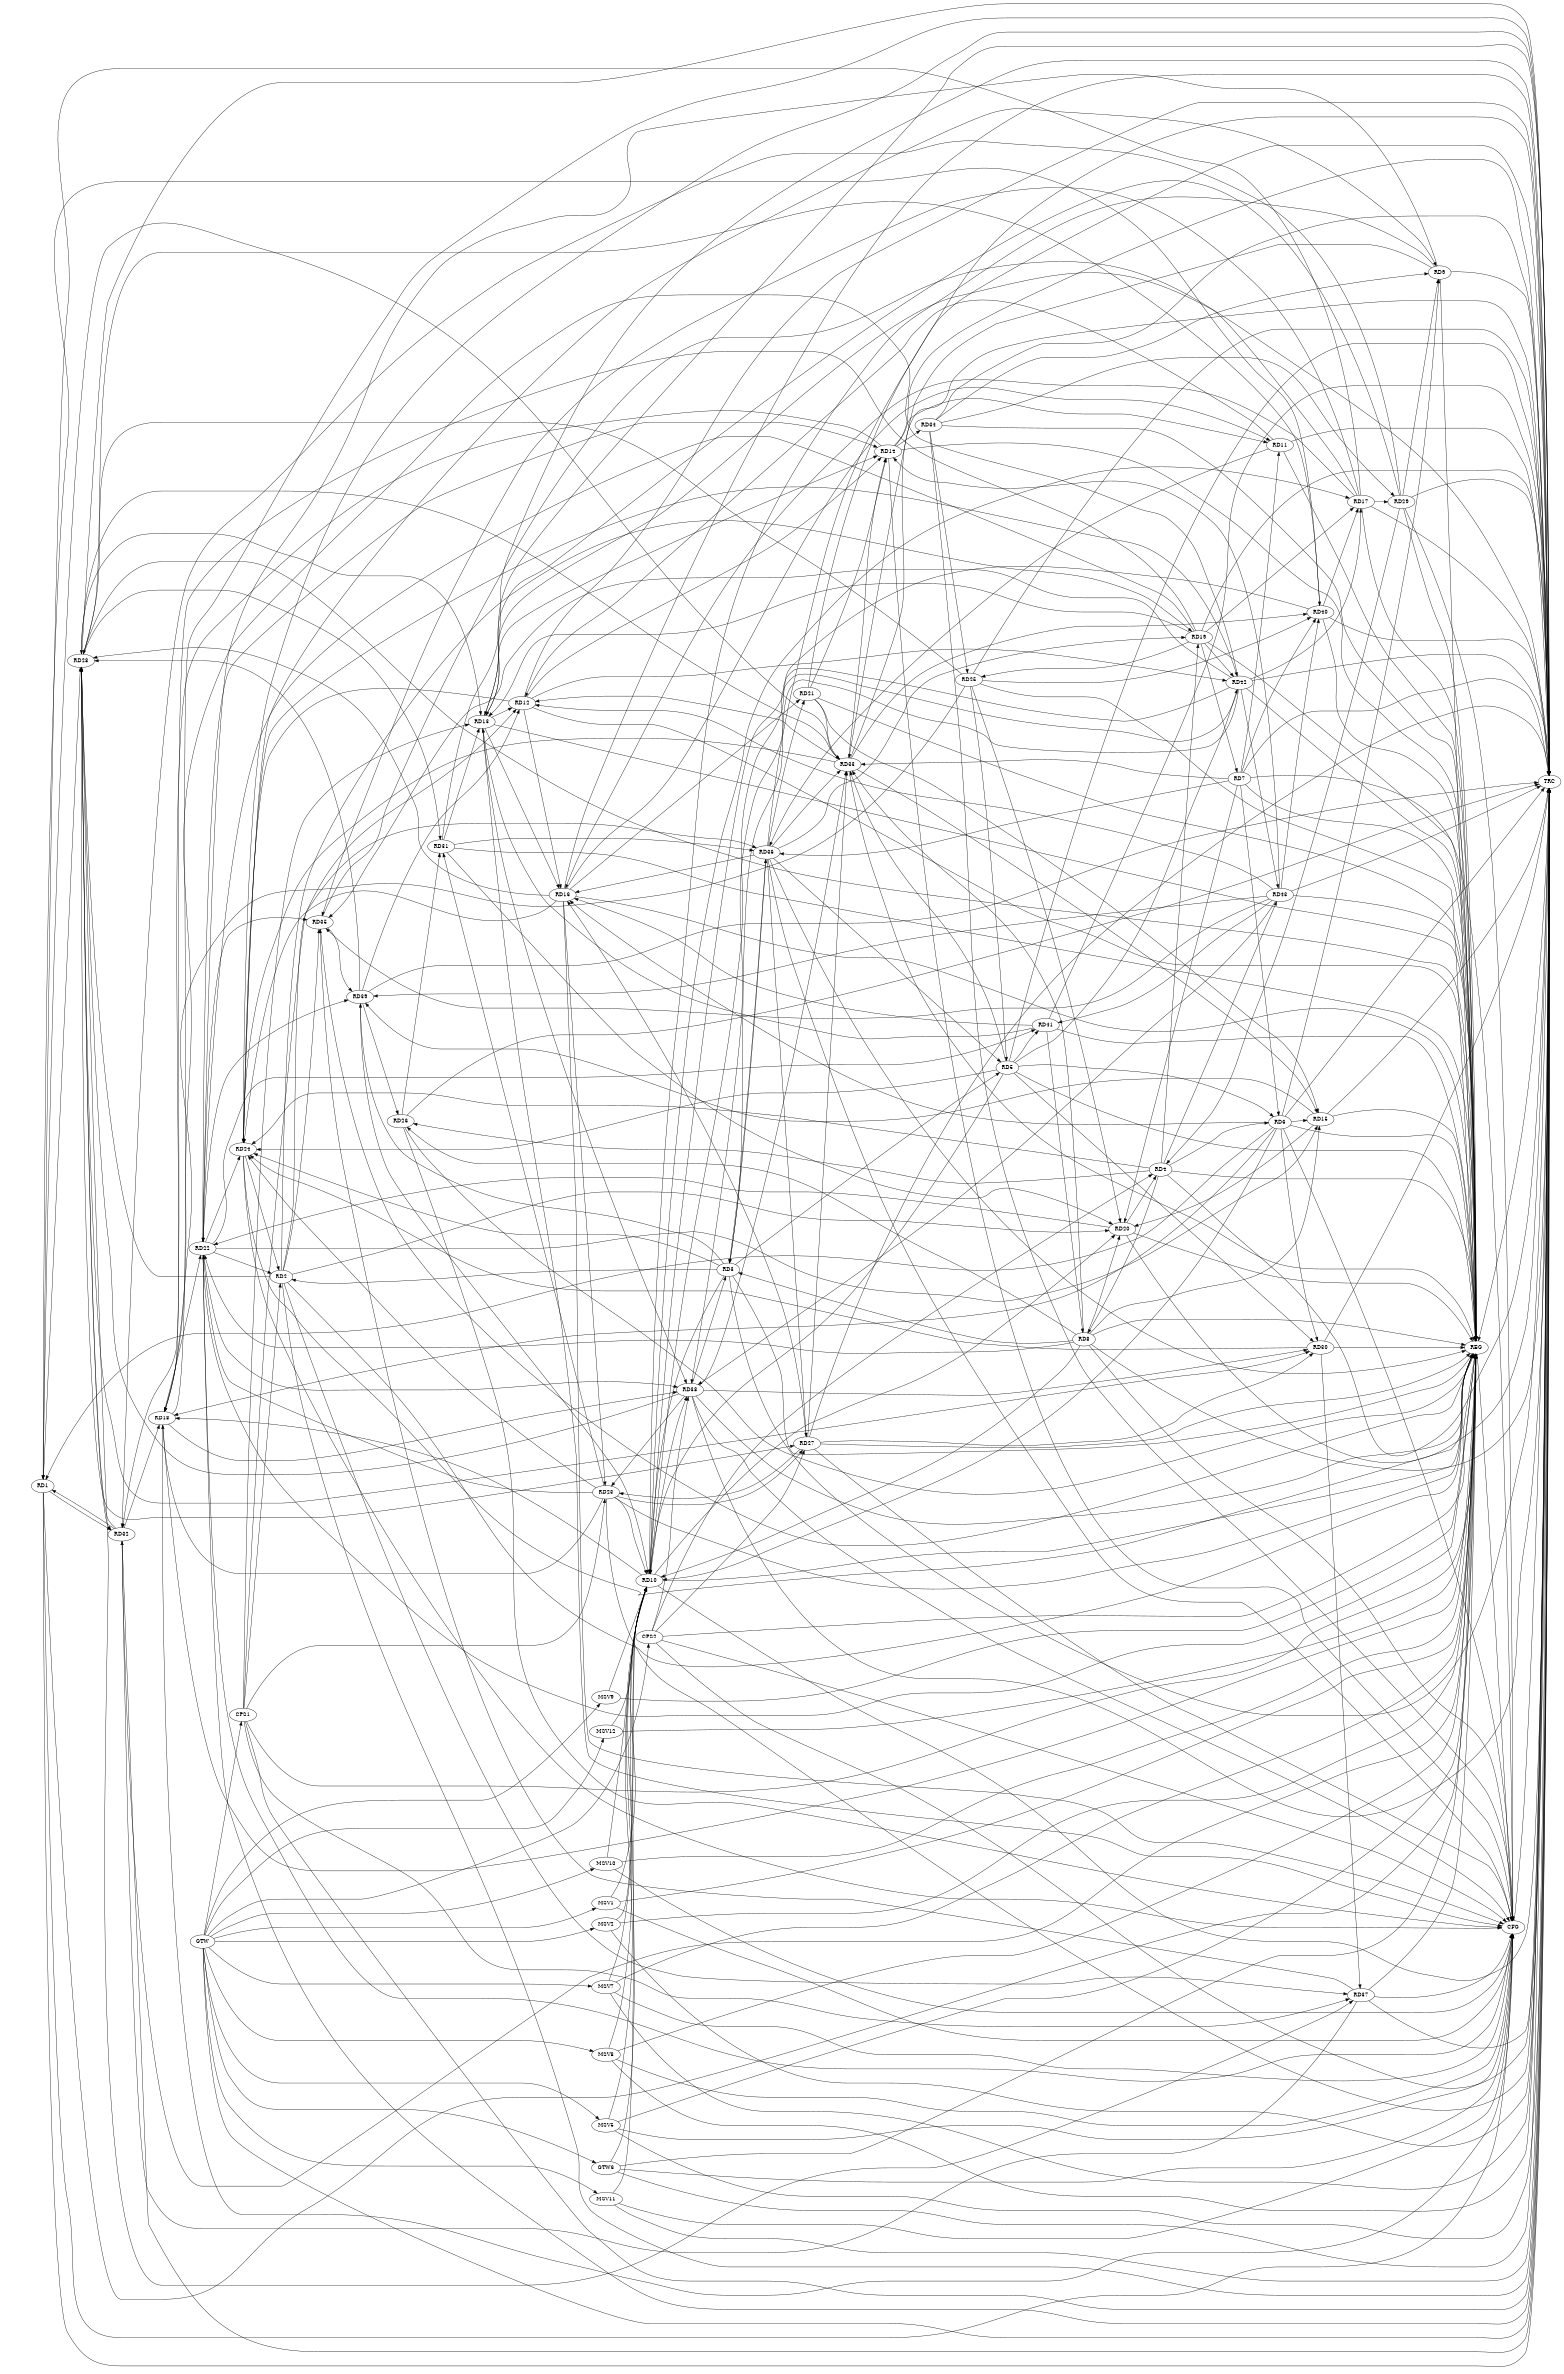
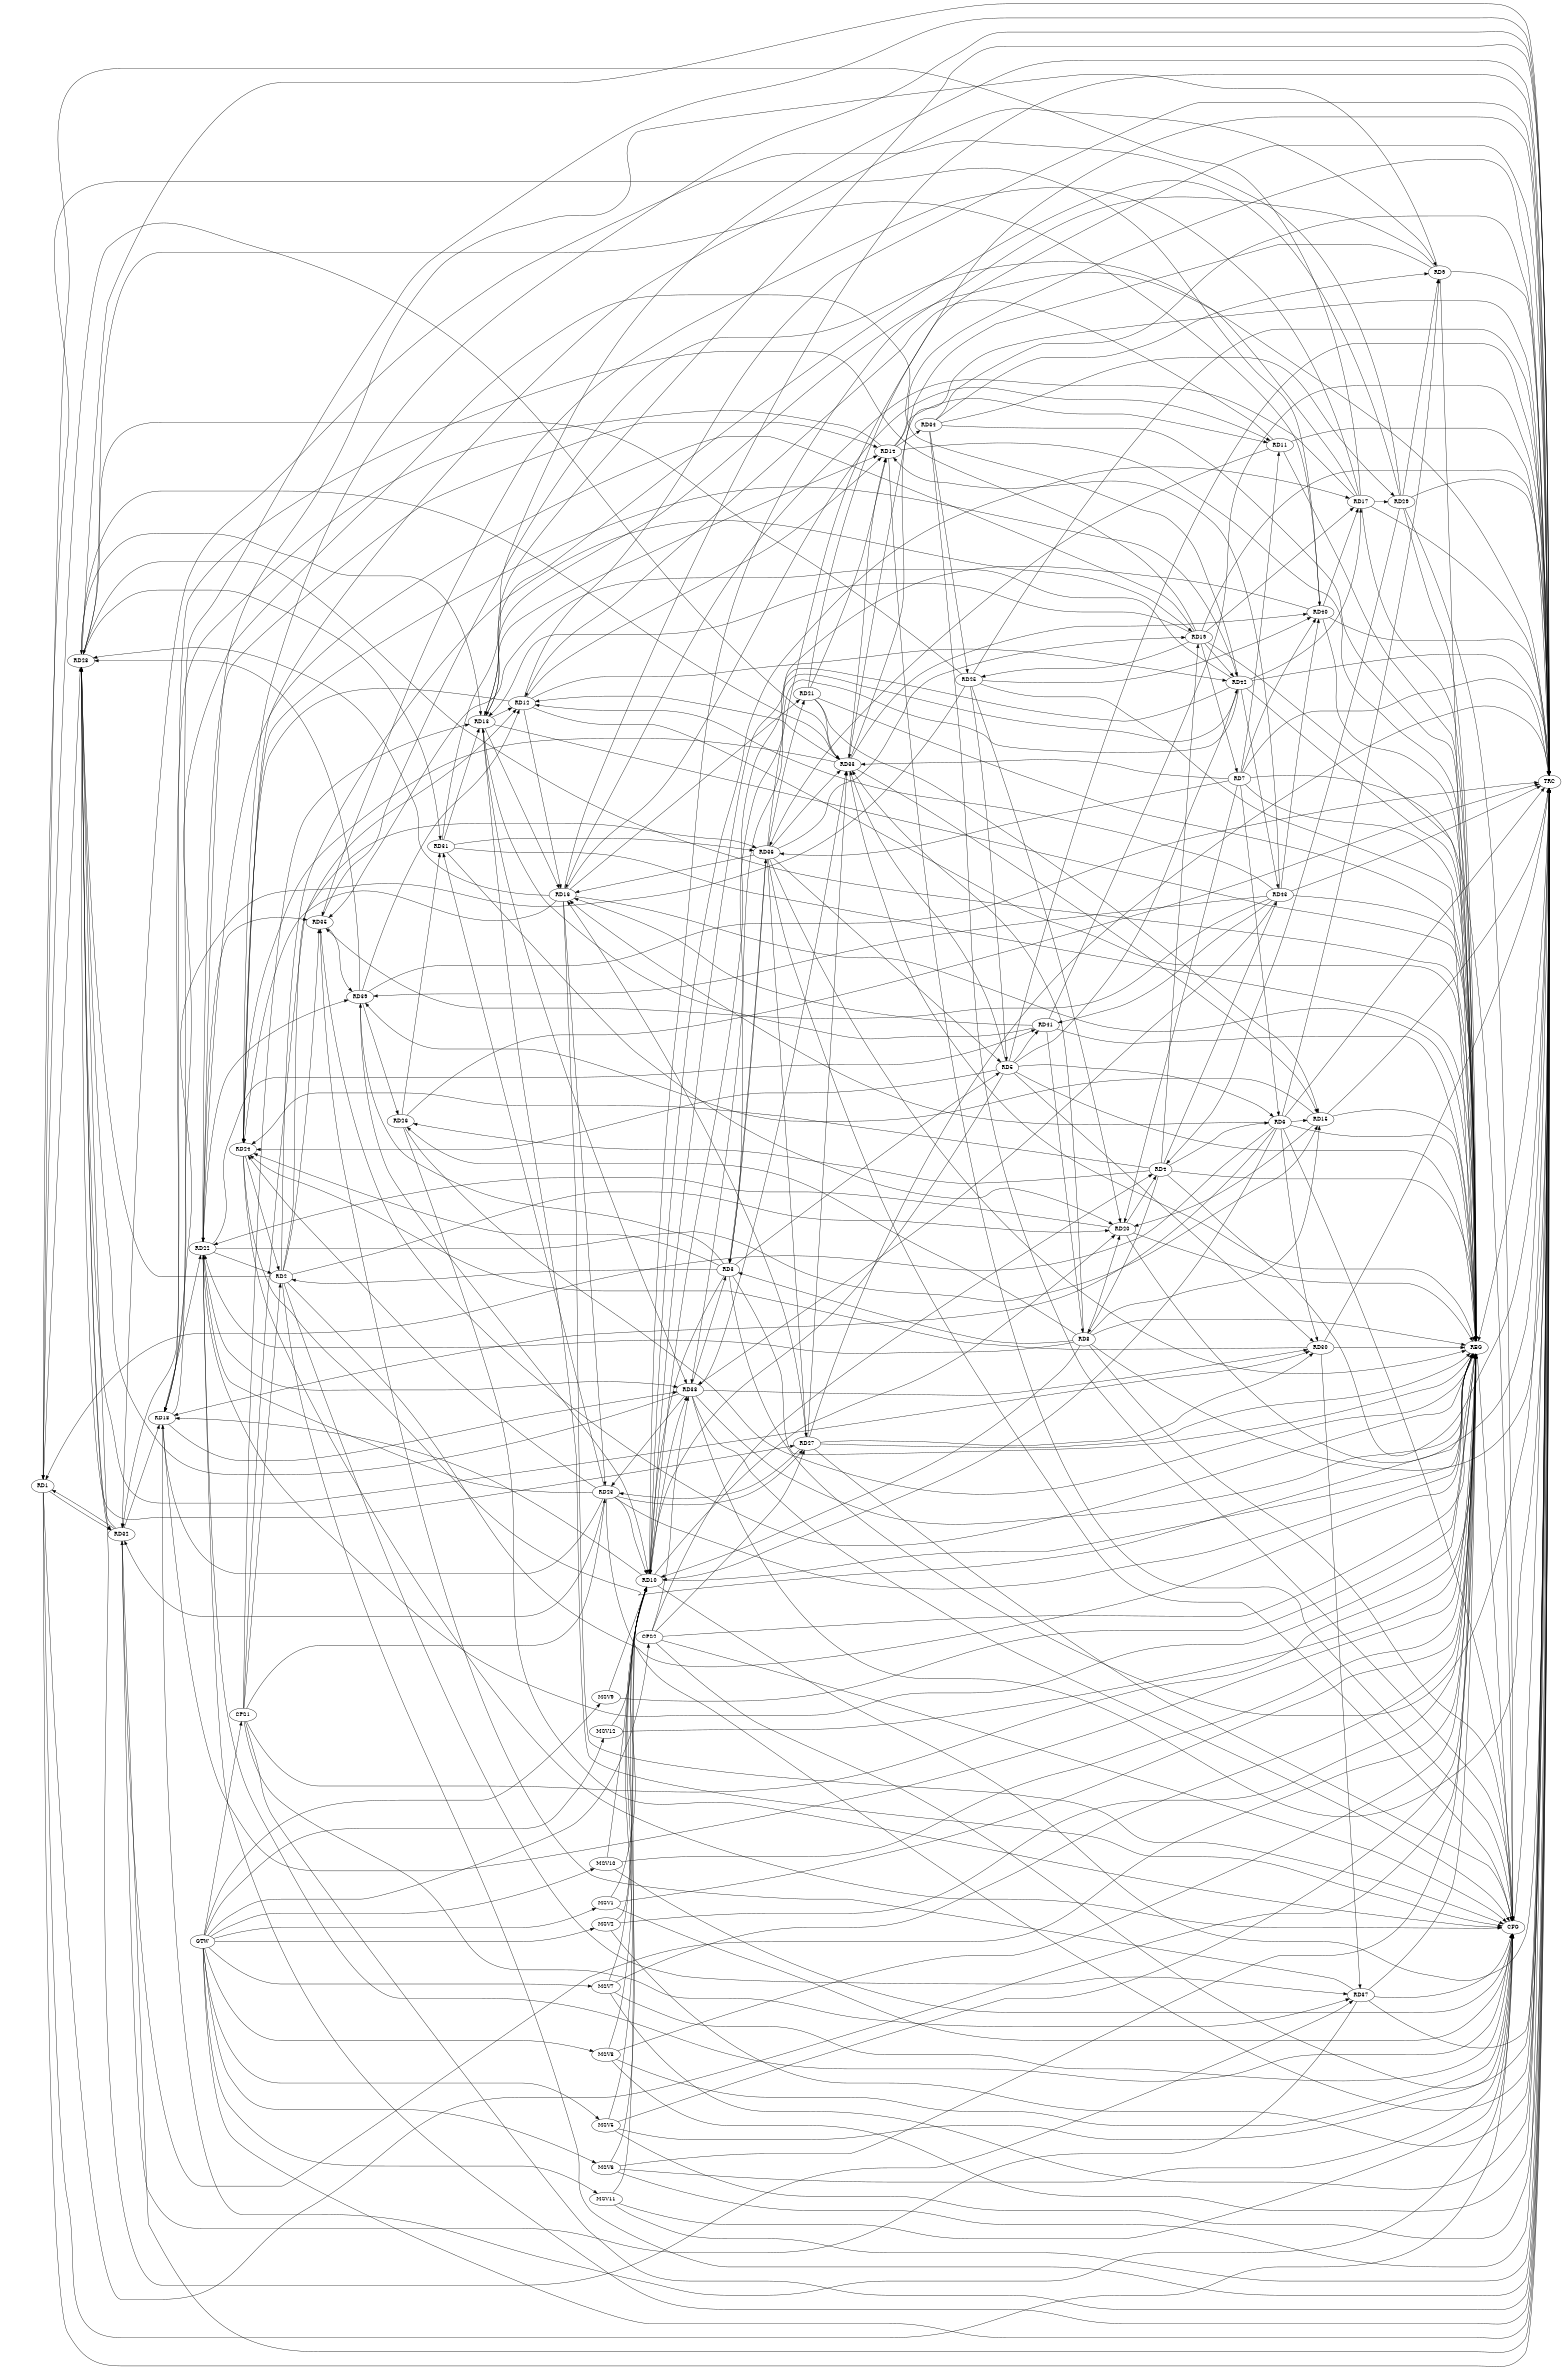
(222, 1201) -> none
none -> (384, 1616)
(606, 2168) -> (606, 2168)
